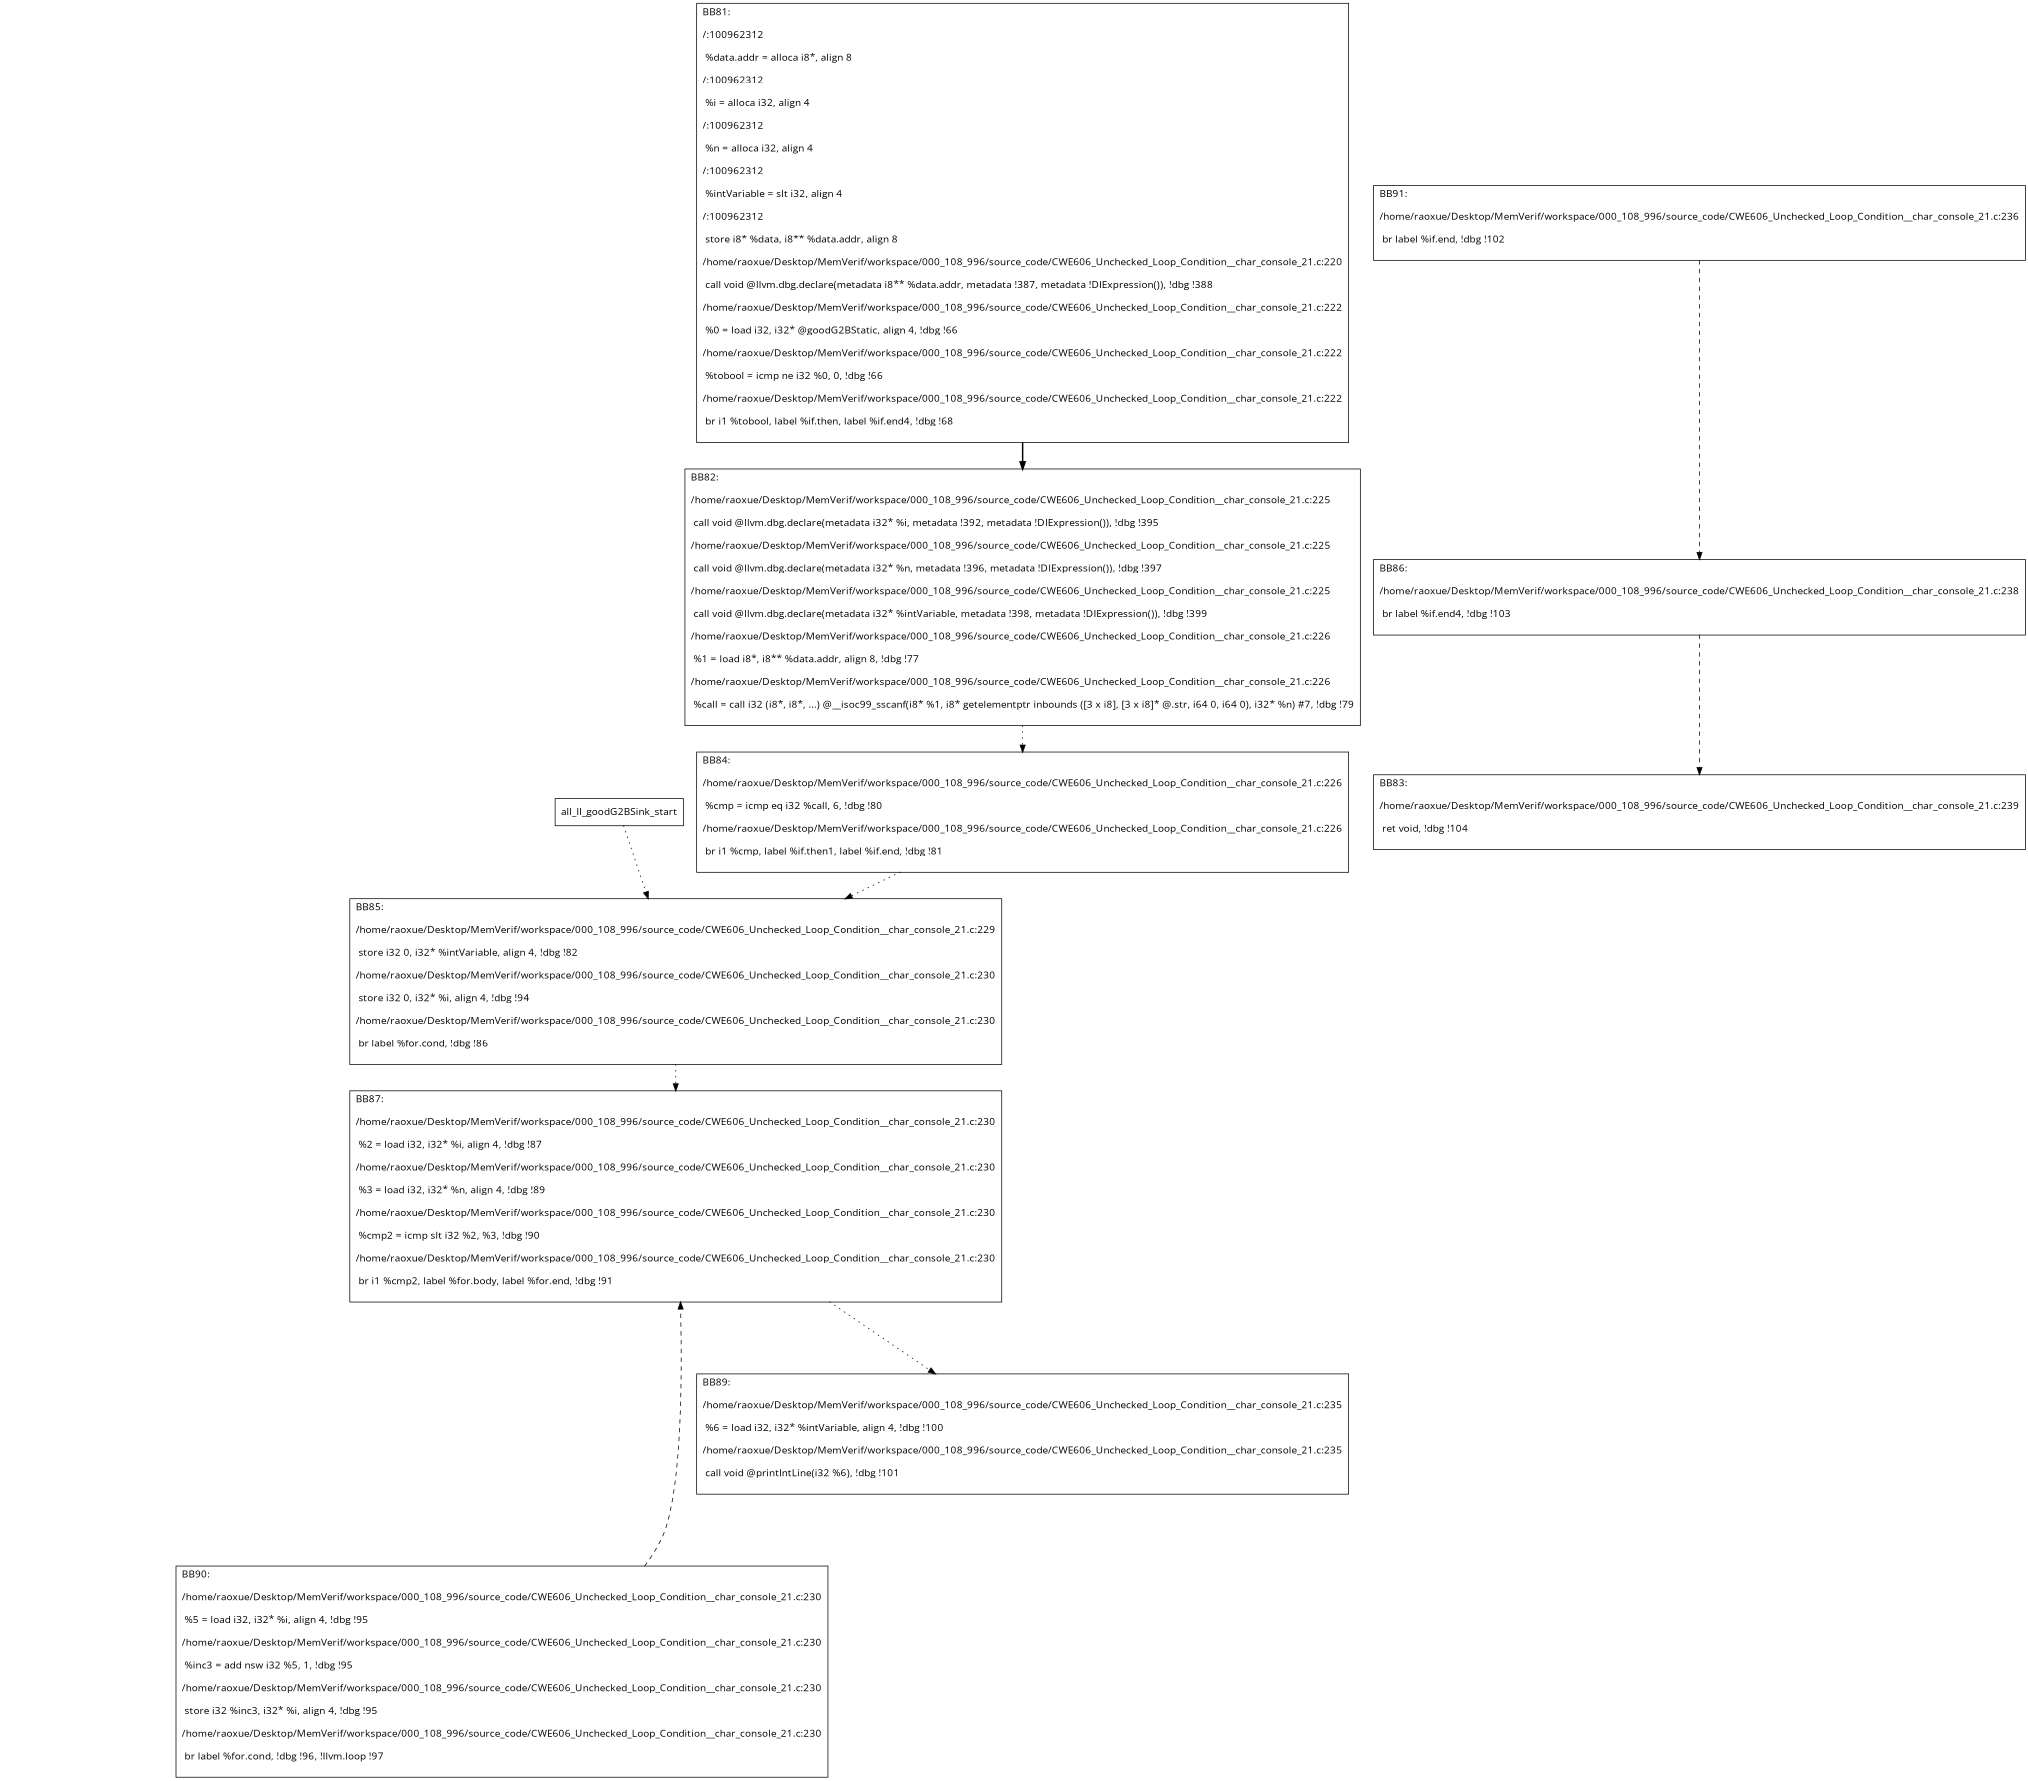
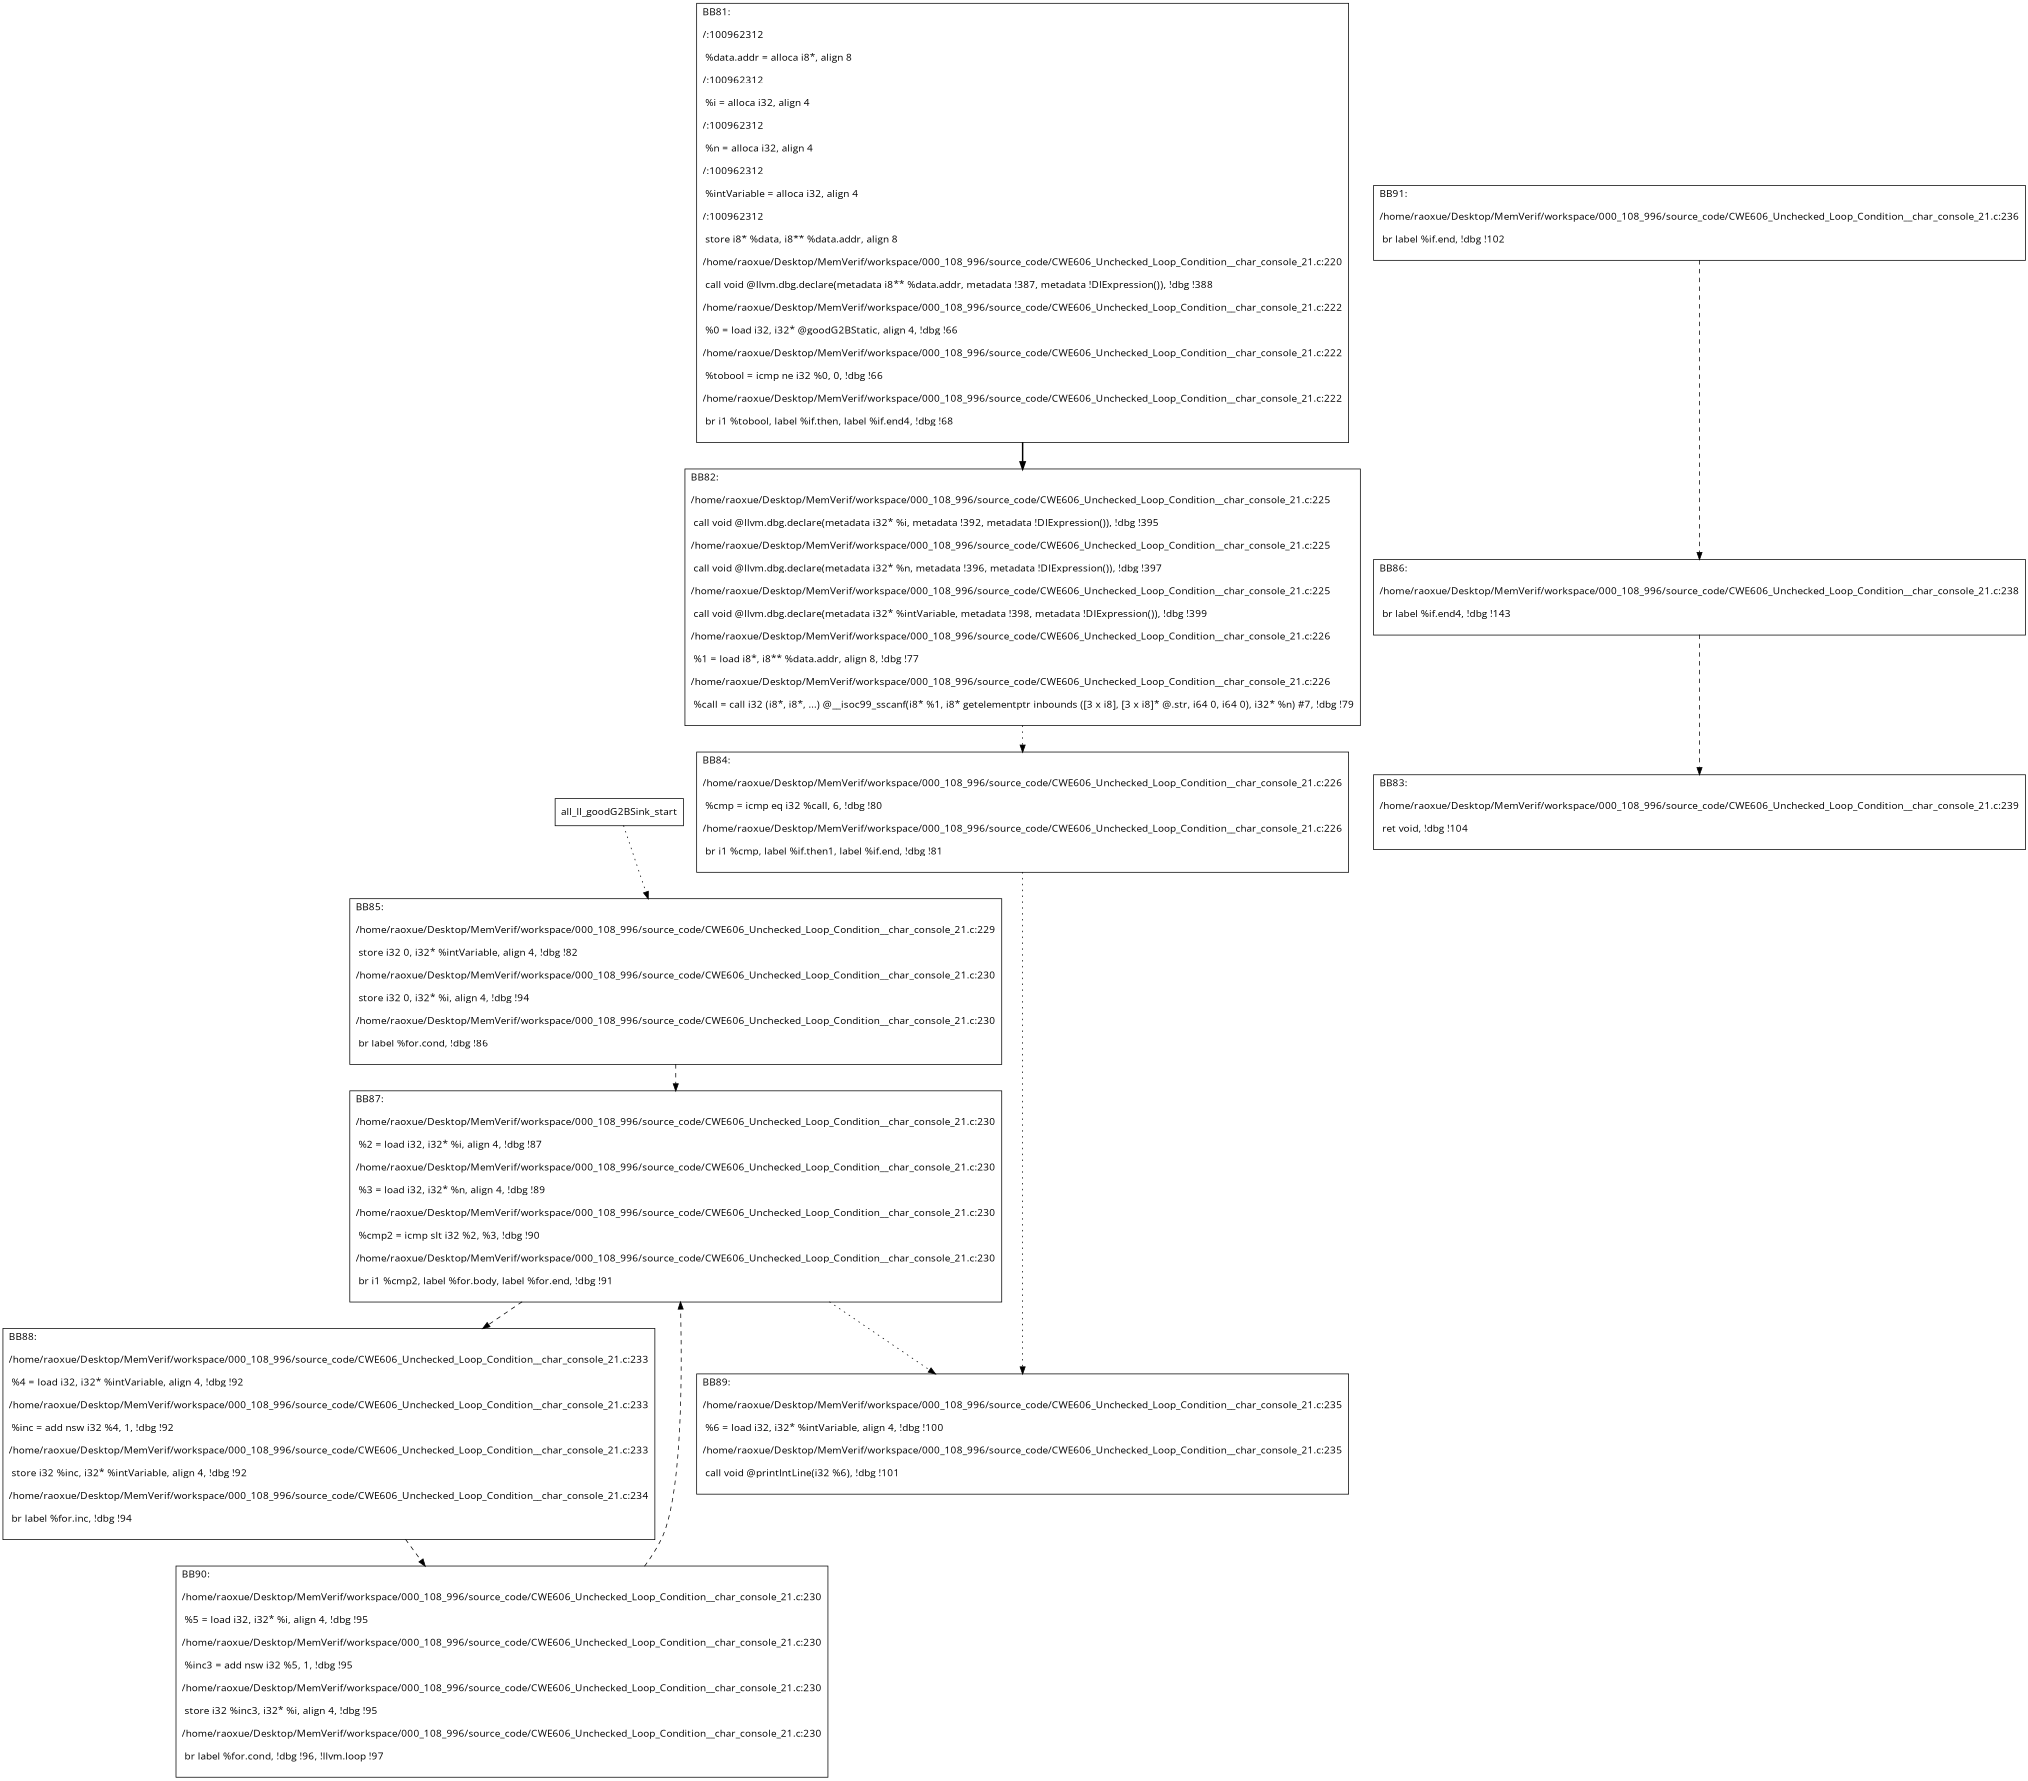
(773, 194) -> (781, 194)
(1445, 614) -> (1445, 614)
(876, 884) -> (1023, 1119)
(676, 1074) -> (676, 1074)
none -> (329, 1434)
